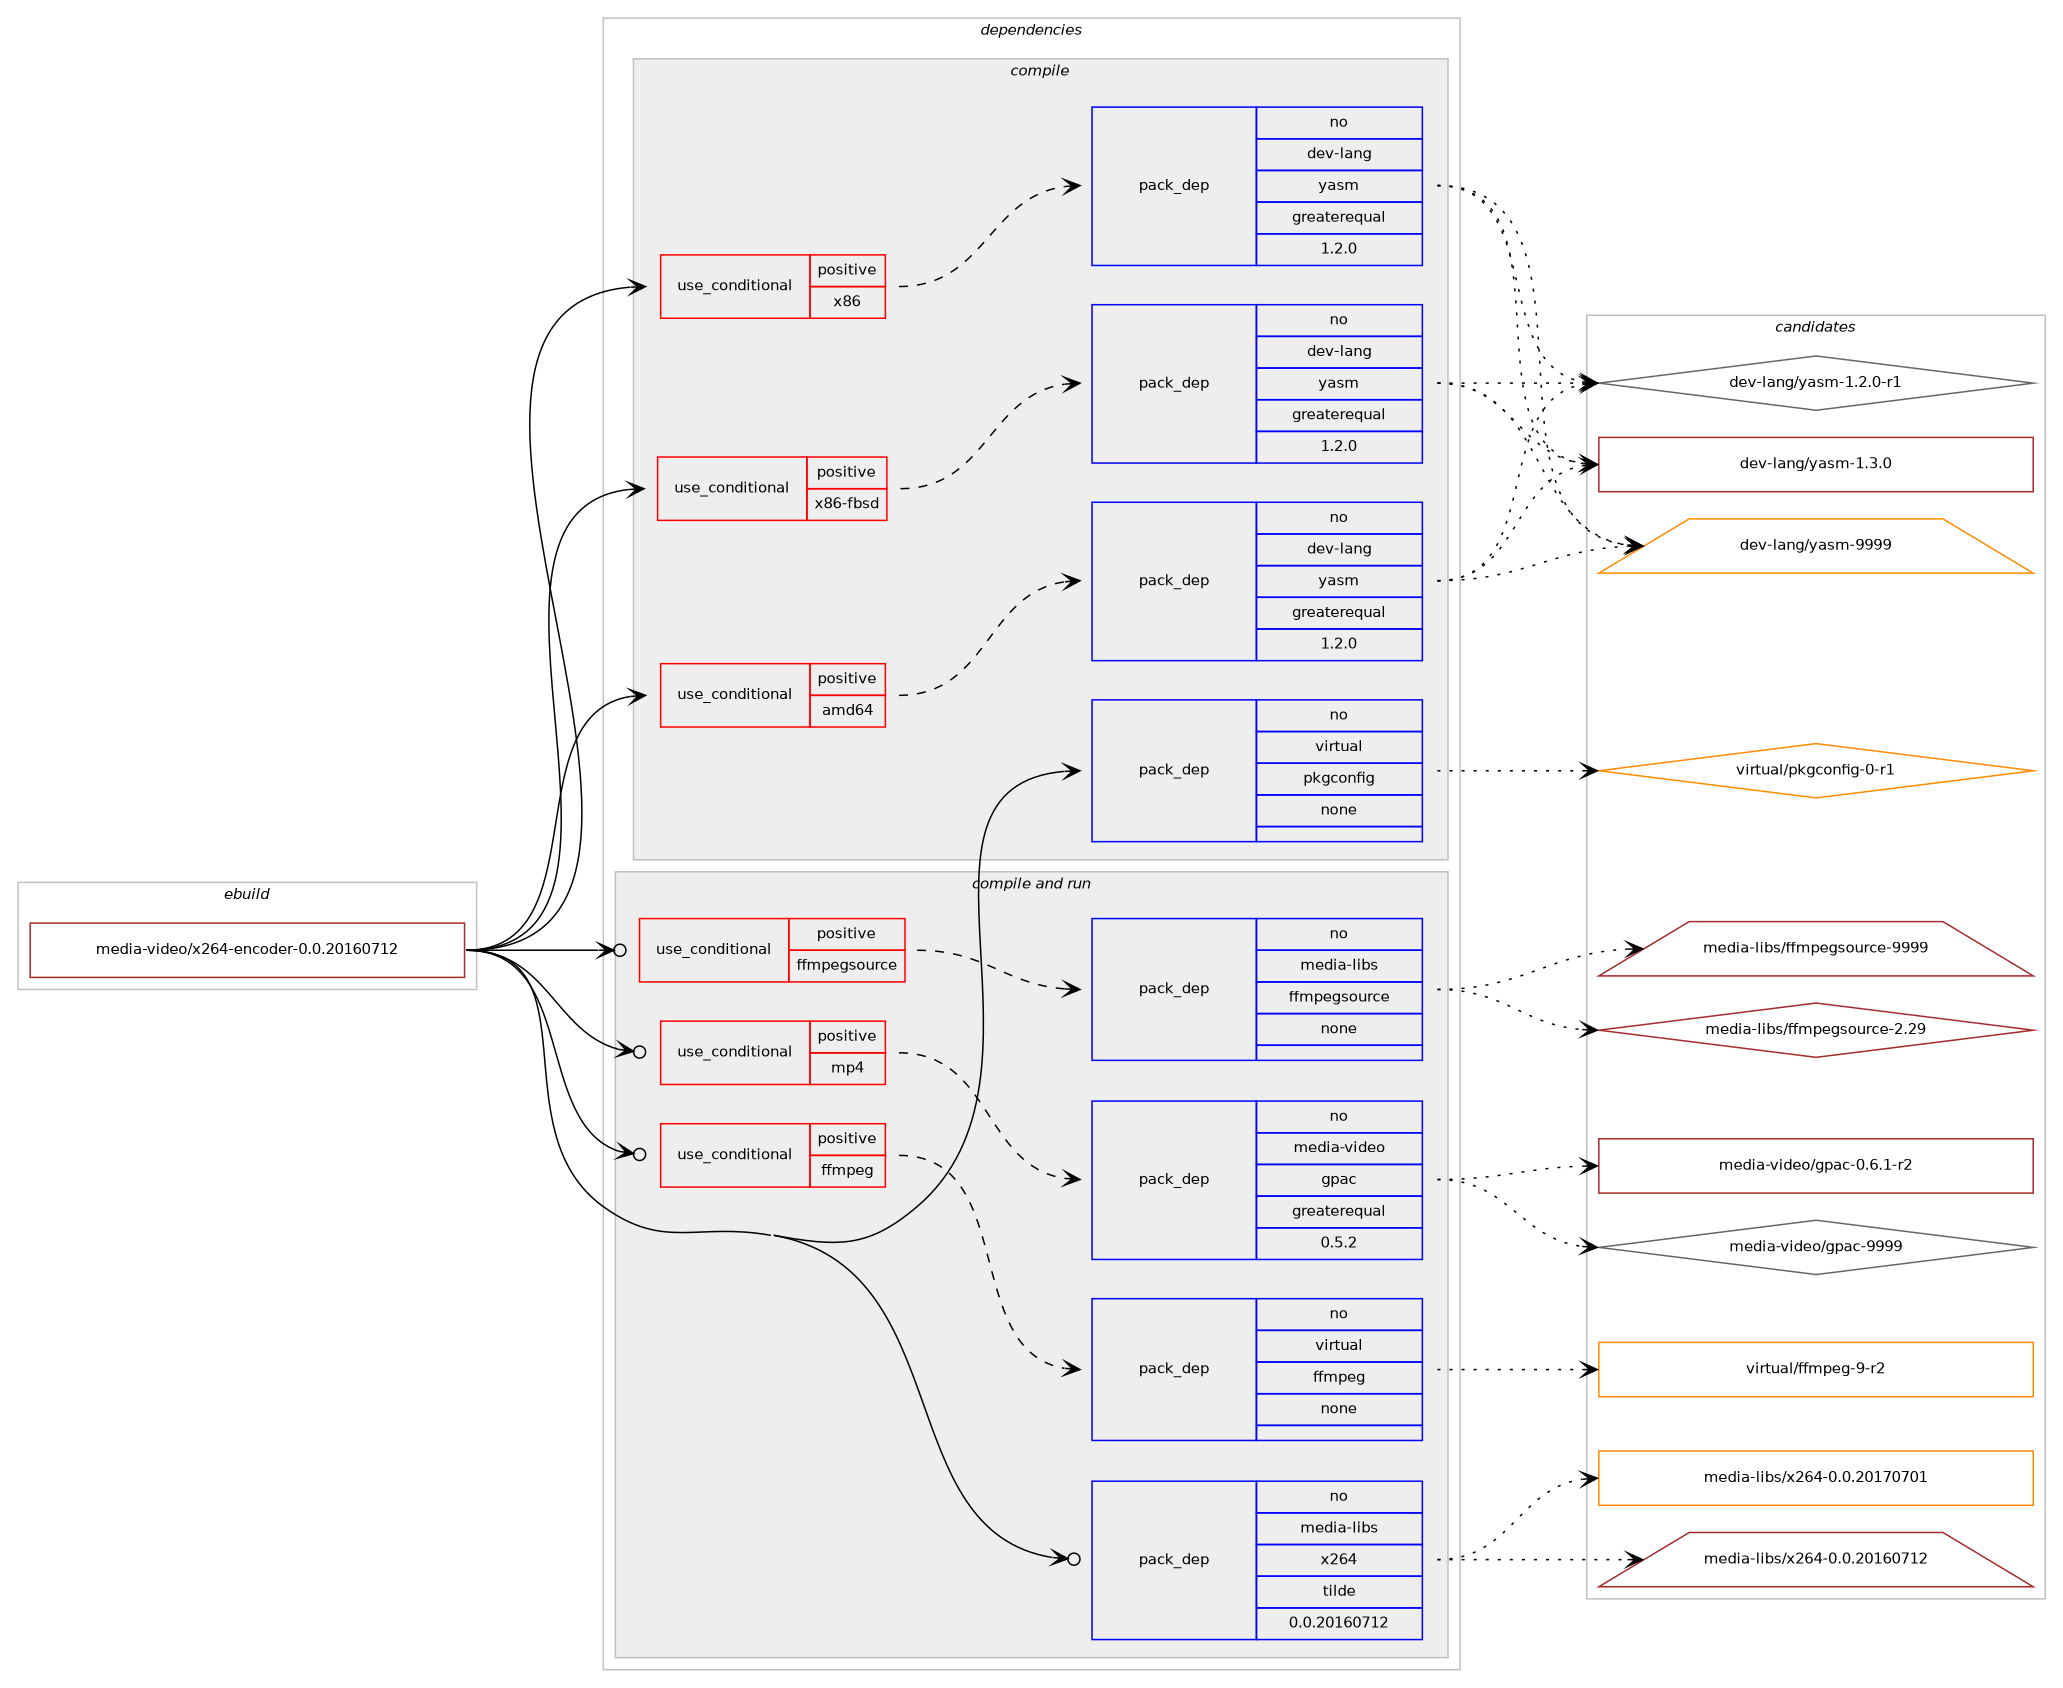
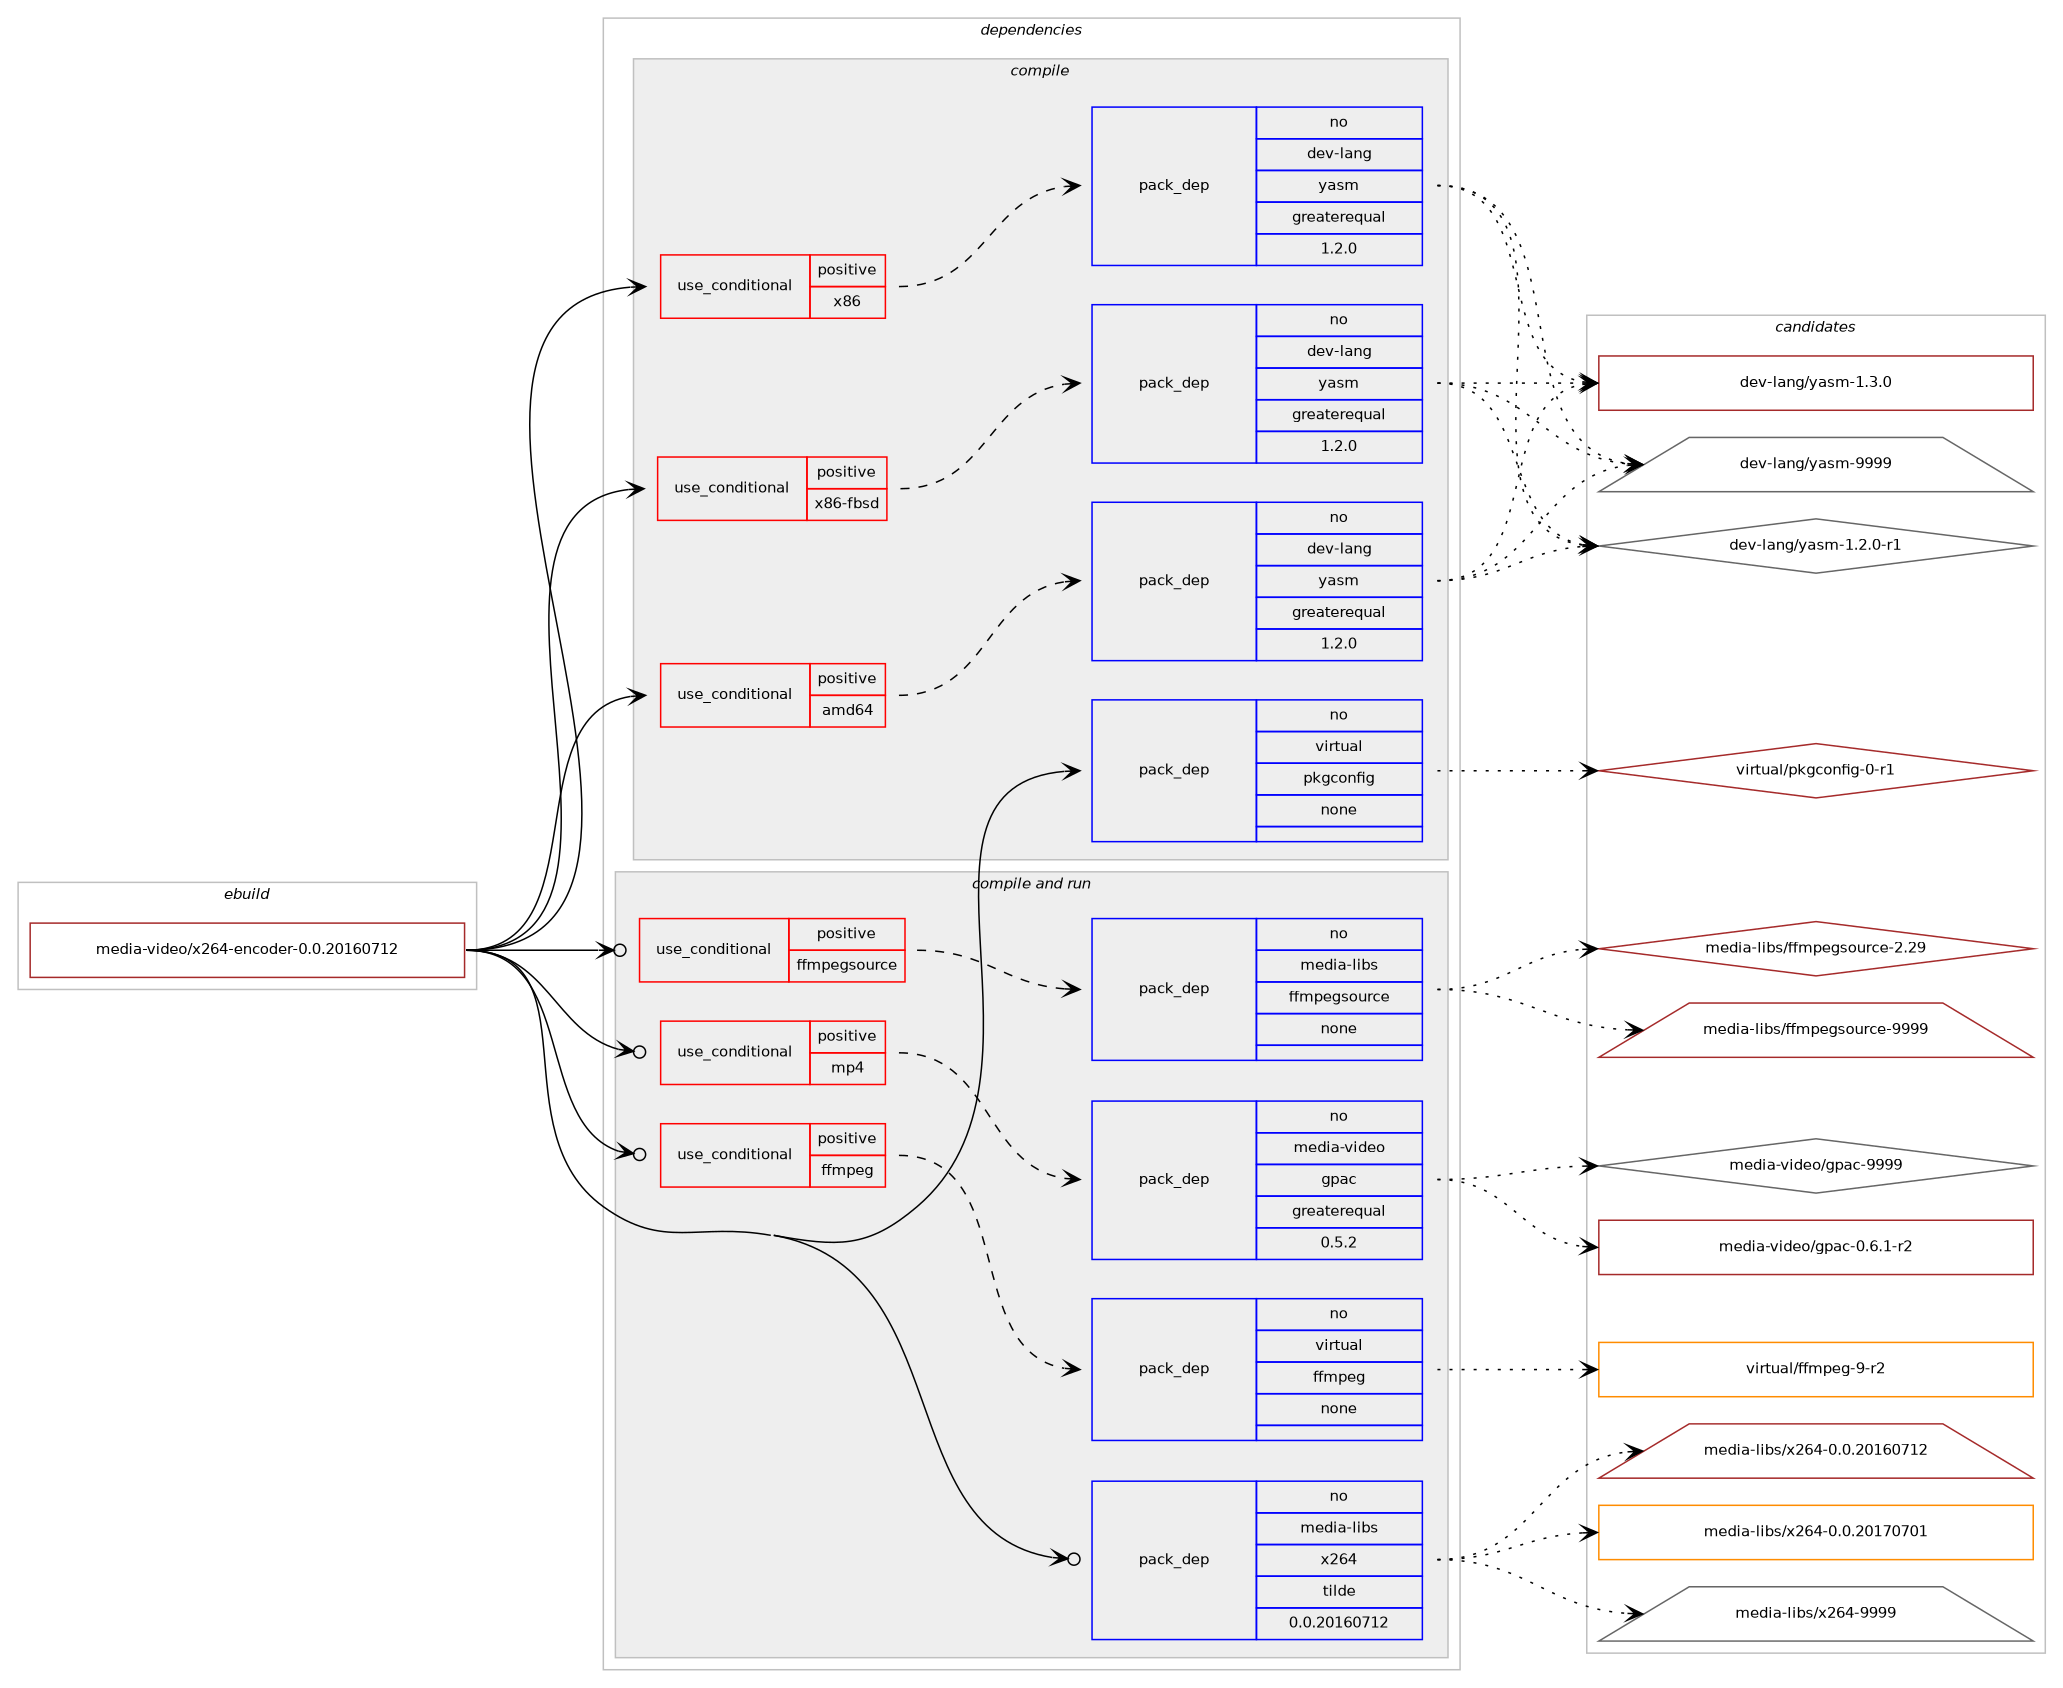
(1816, 546) -> (1816, 465)
(1816, 771) -> (1816, 771)
none -> (1816, 1614)
